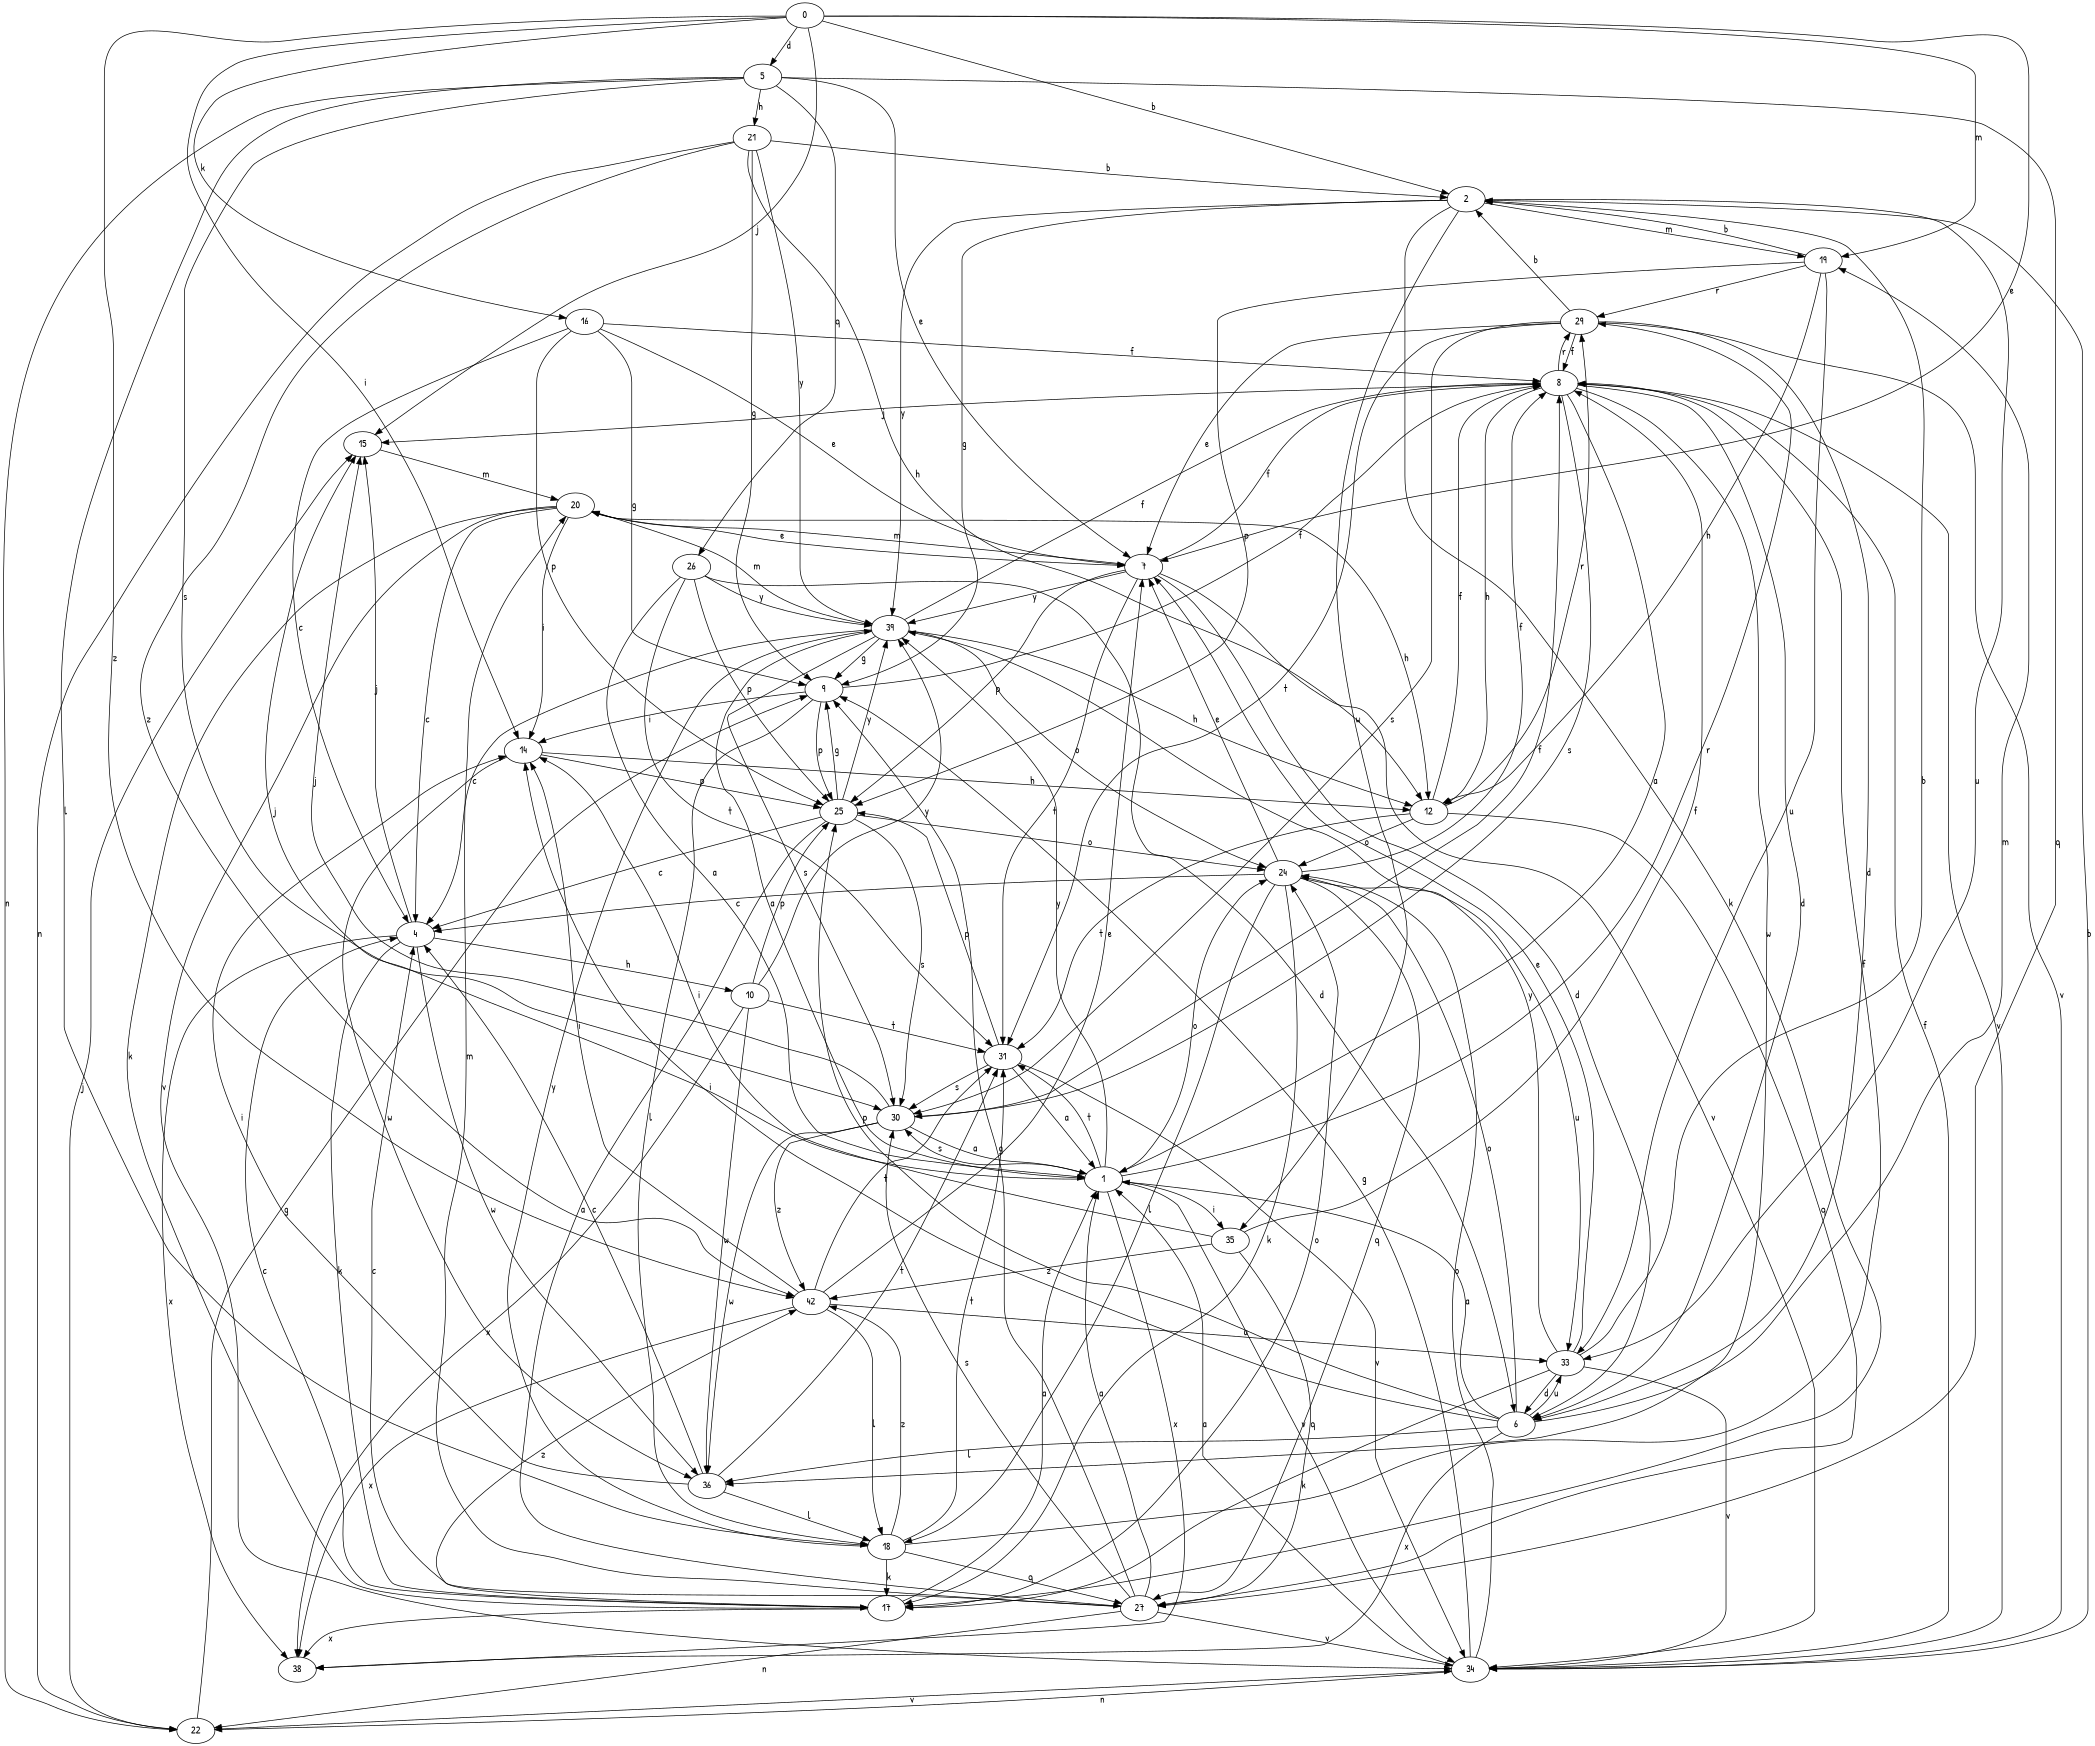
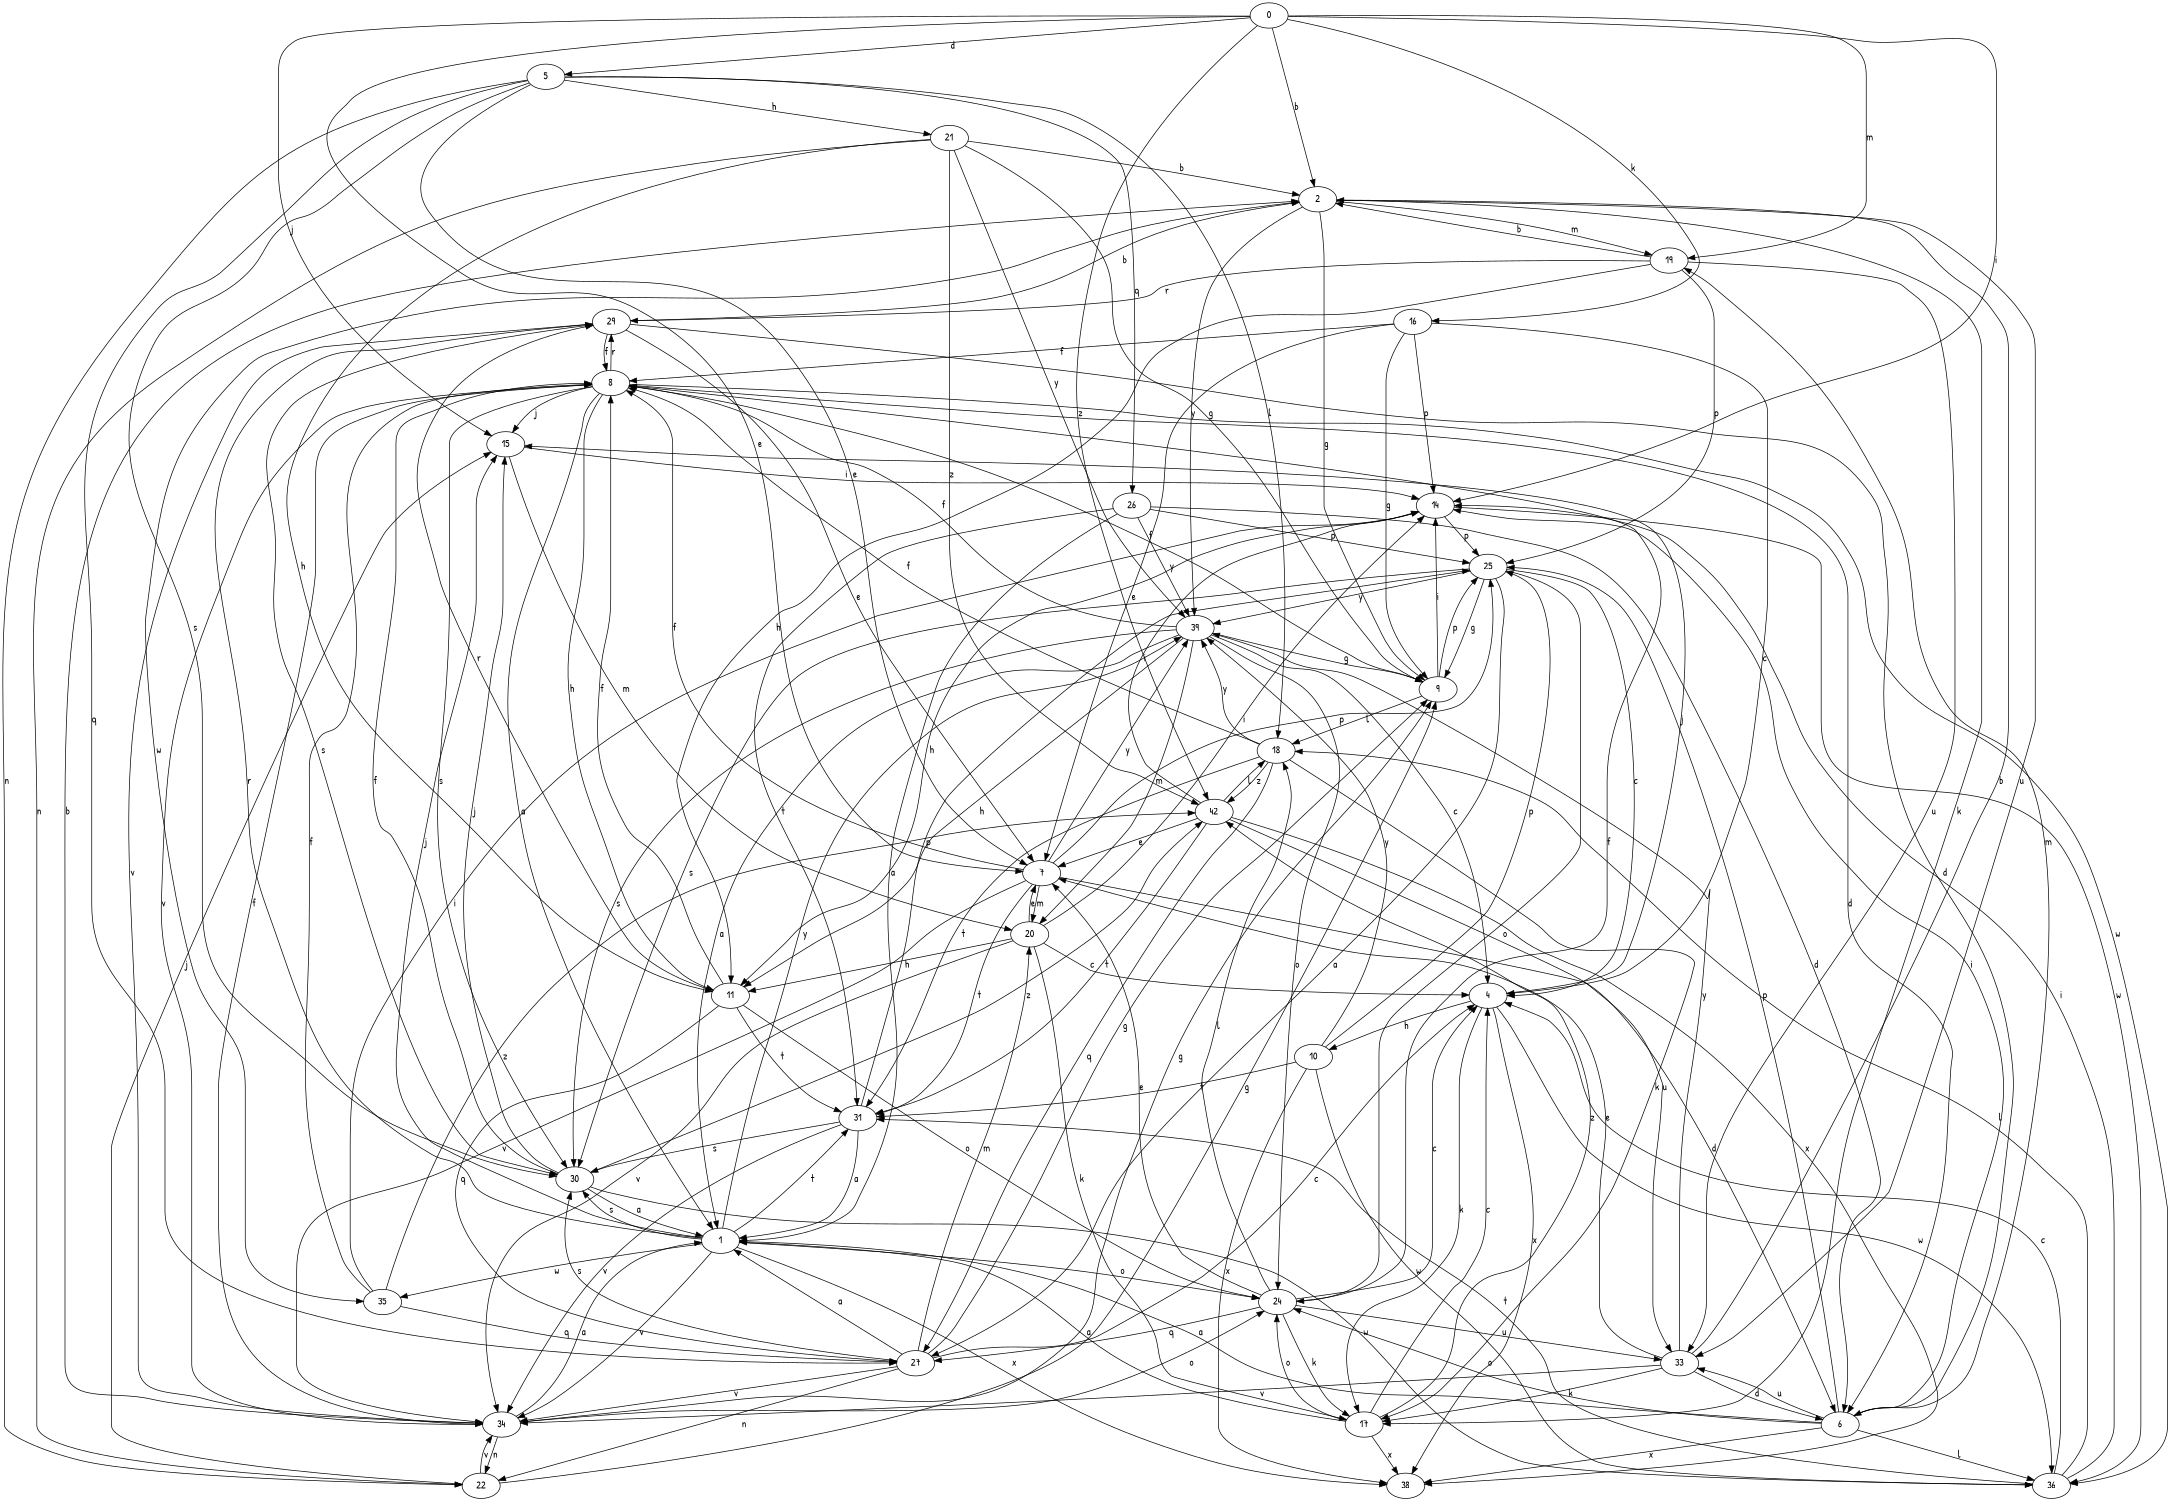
none -> (968, 483)
(573, 619) -> (1424, 410)
(1292, 666) -> none
(1429, 812) -> (730, 996)
(1214, 1210) -> (557, 1271)
